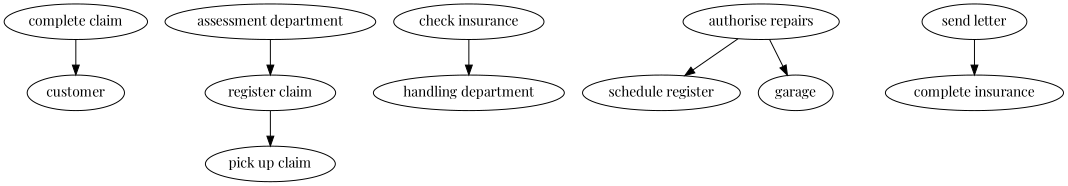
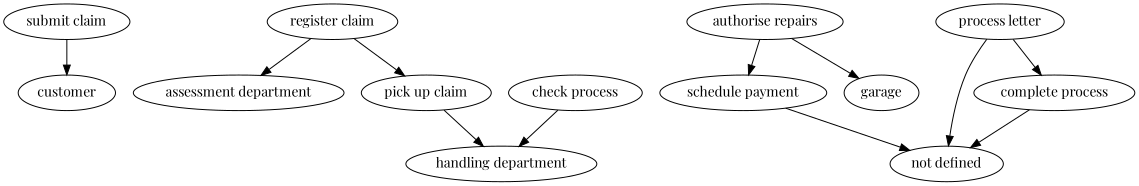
(76, 22) -> (67, 22)
(469, 22) -> (575, 93)
(974, 22) -> (1000, 22)
(270, 52) -> (290, 54)
(661, 93) -> (743, 93)
(974, 93) -> (1054, 93)
none -> (460, 125)
none -> (947, 164)
